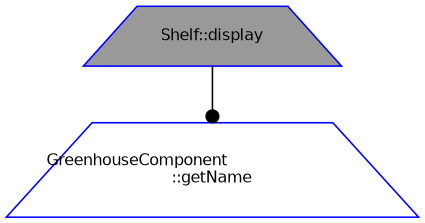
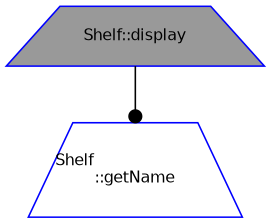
(212, 170) -> (135, 170)
